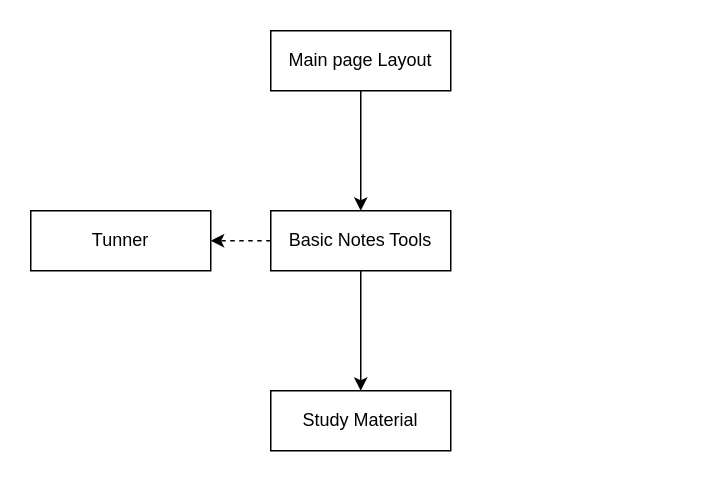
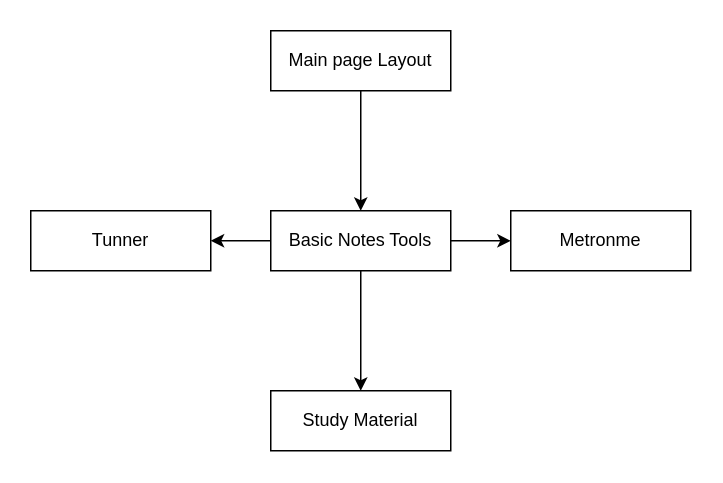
(246, 241) -> (246, 241)
none -> (476, 241)
none -> (601, 241)
